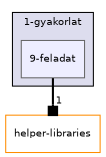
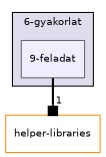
(53, 22) -> (53, 22)
